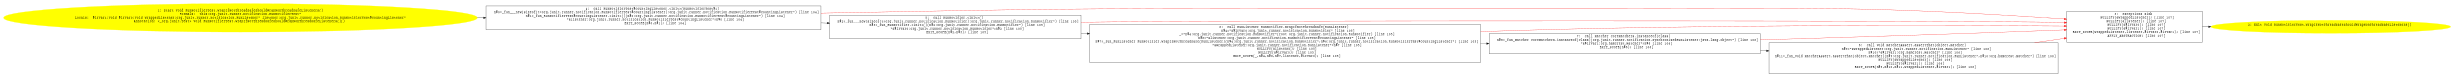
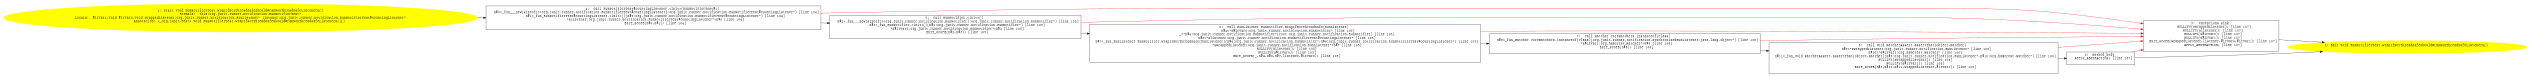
none -> (2101, 58)
